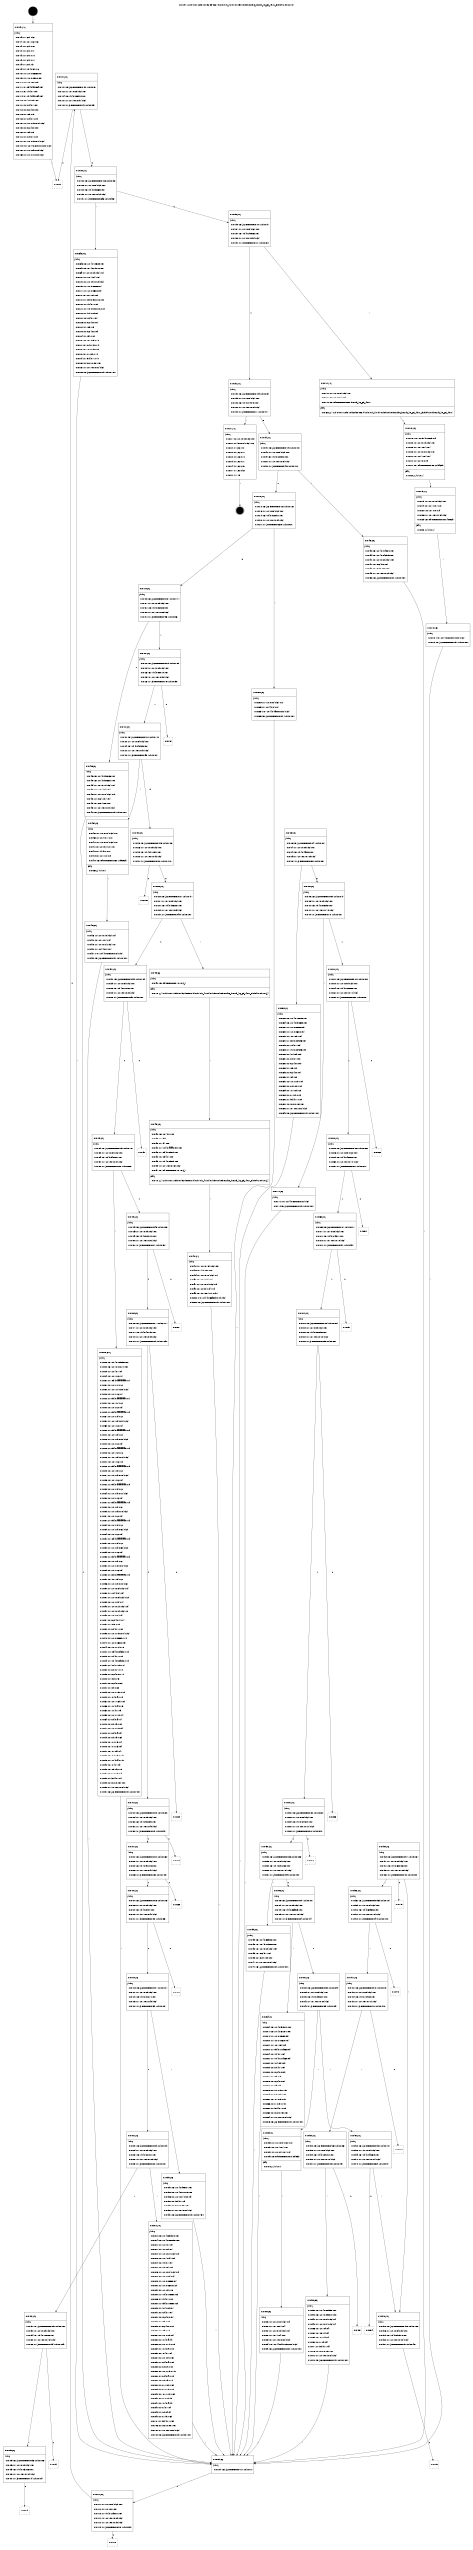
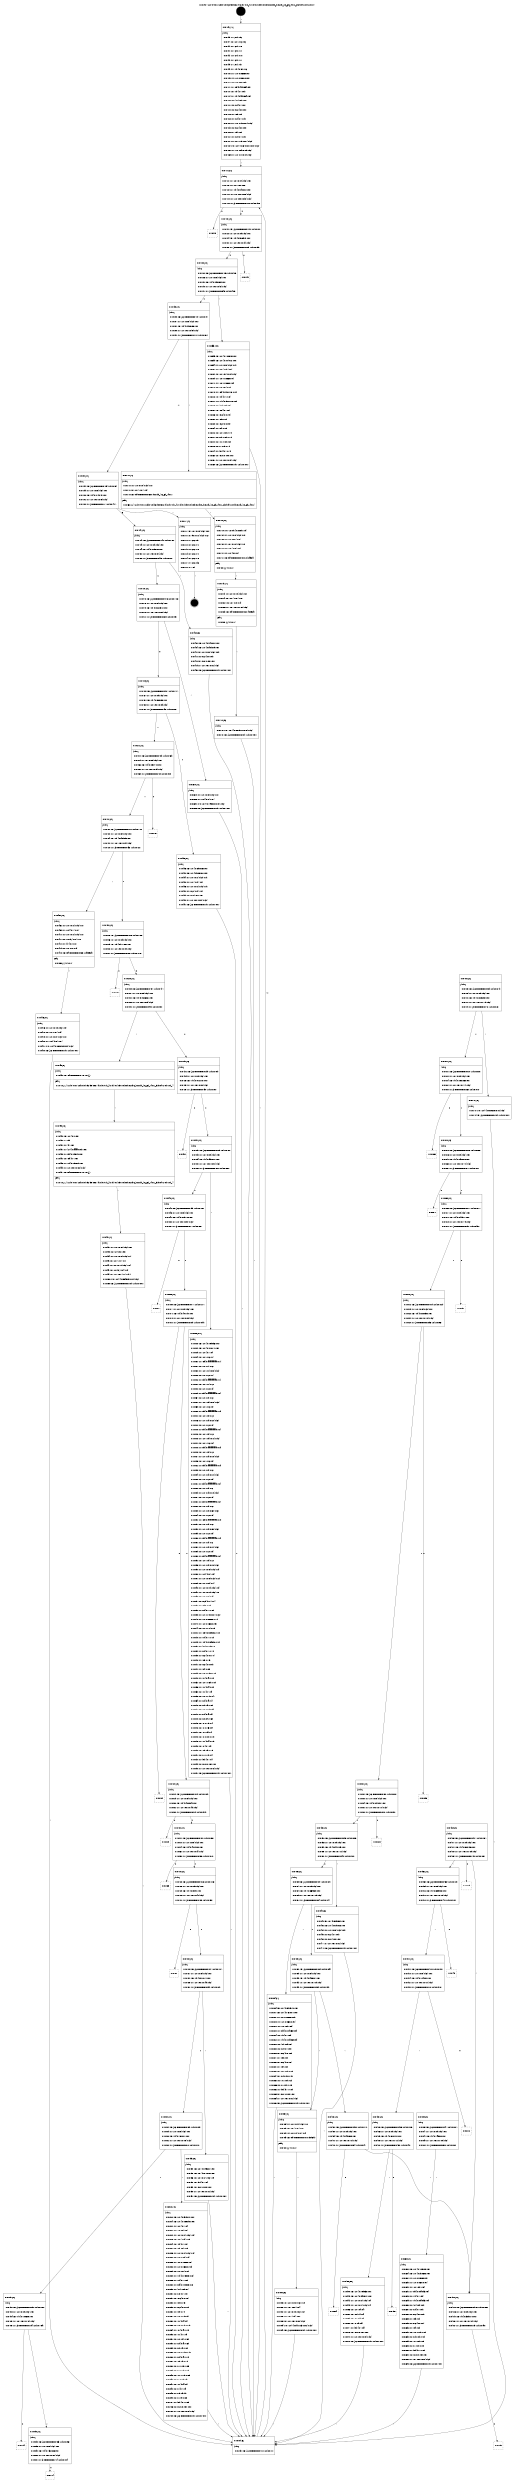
(53, 169) -> (241, 162)
(314, 873) -> none
